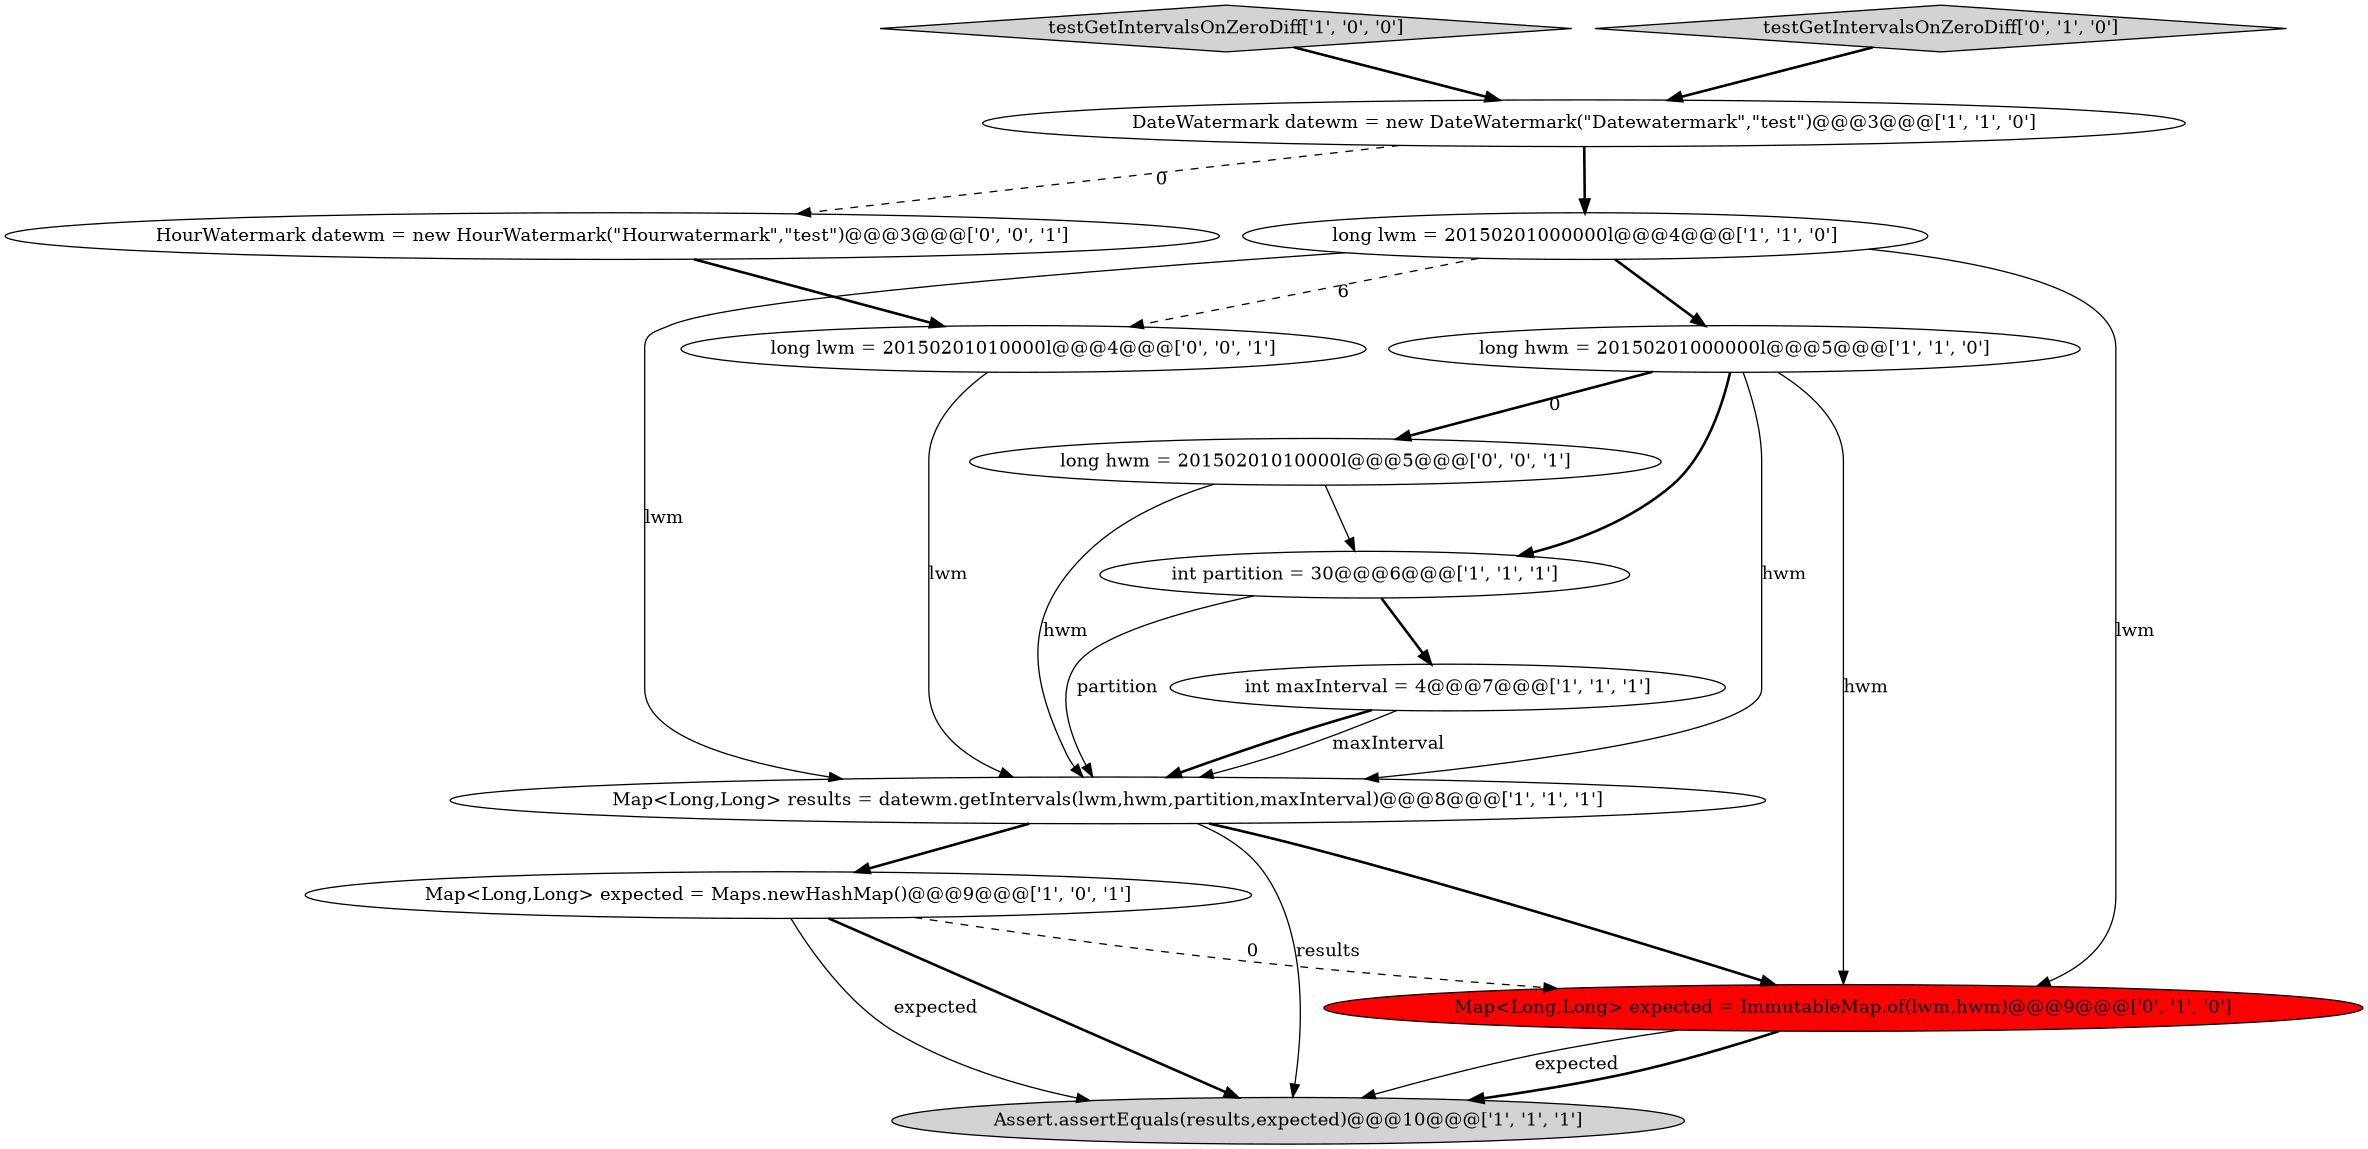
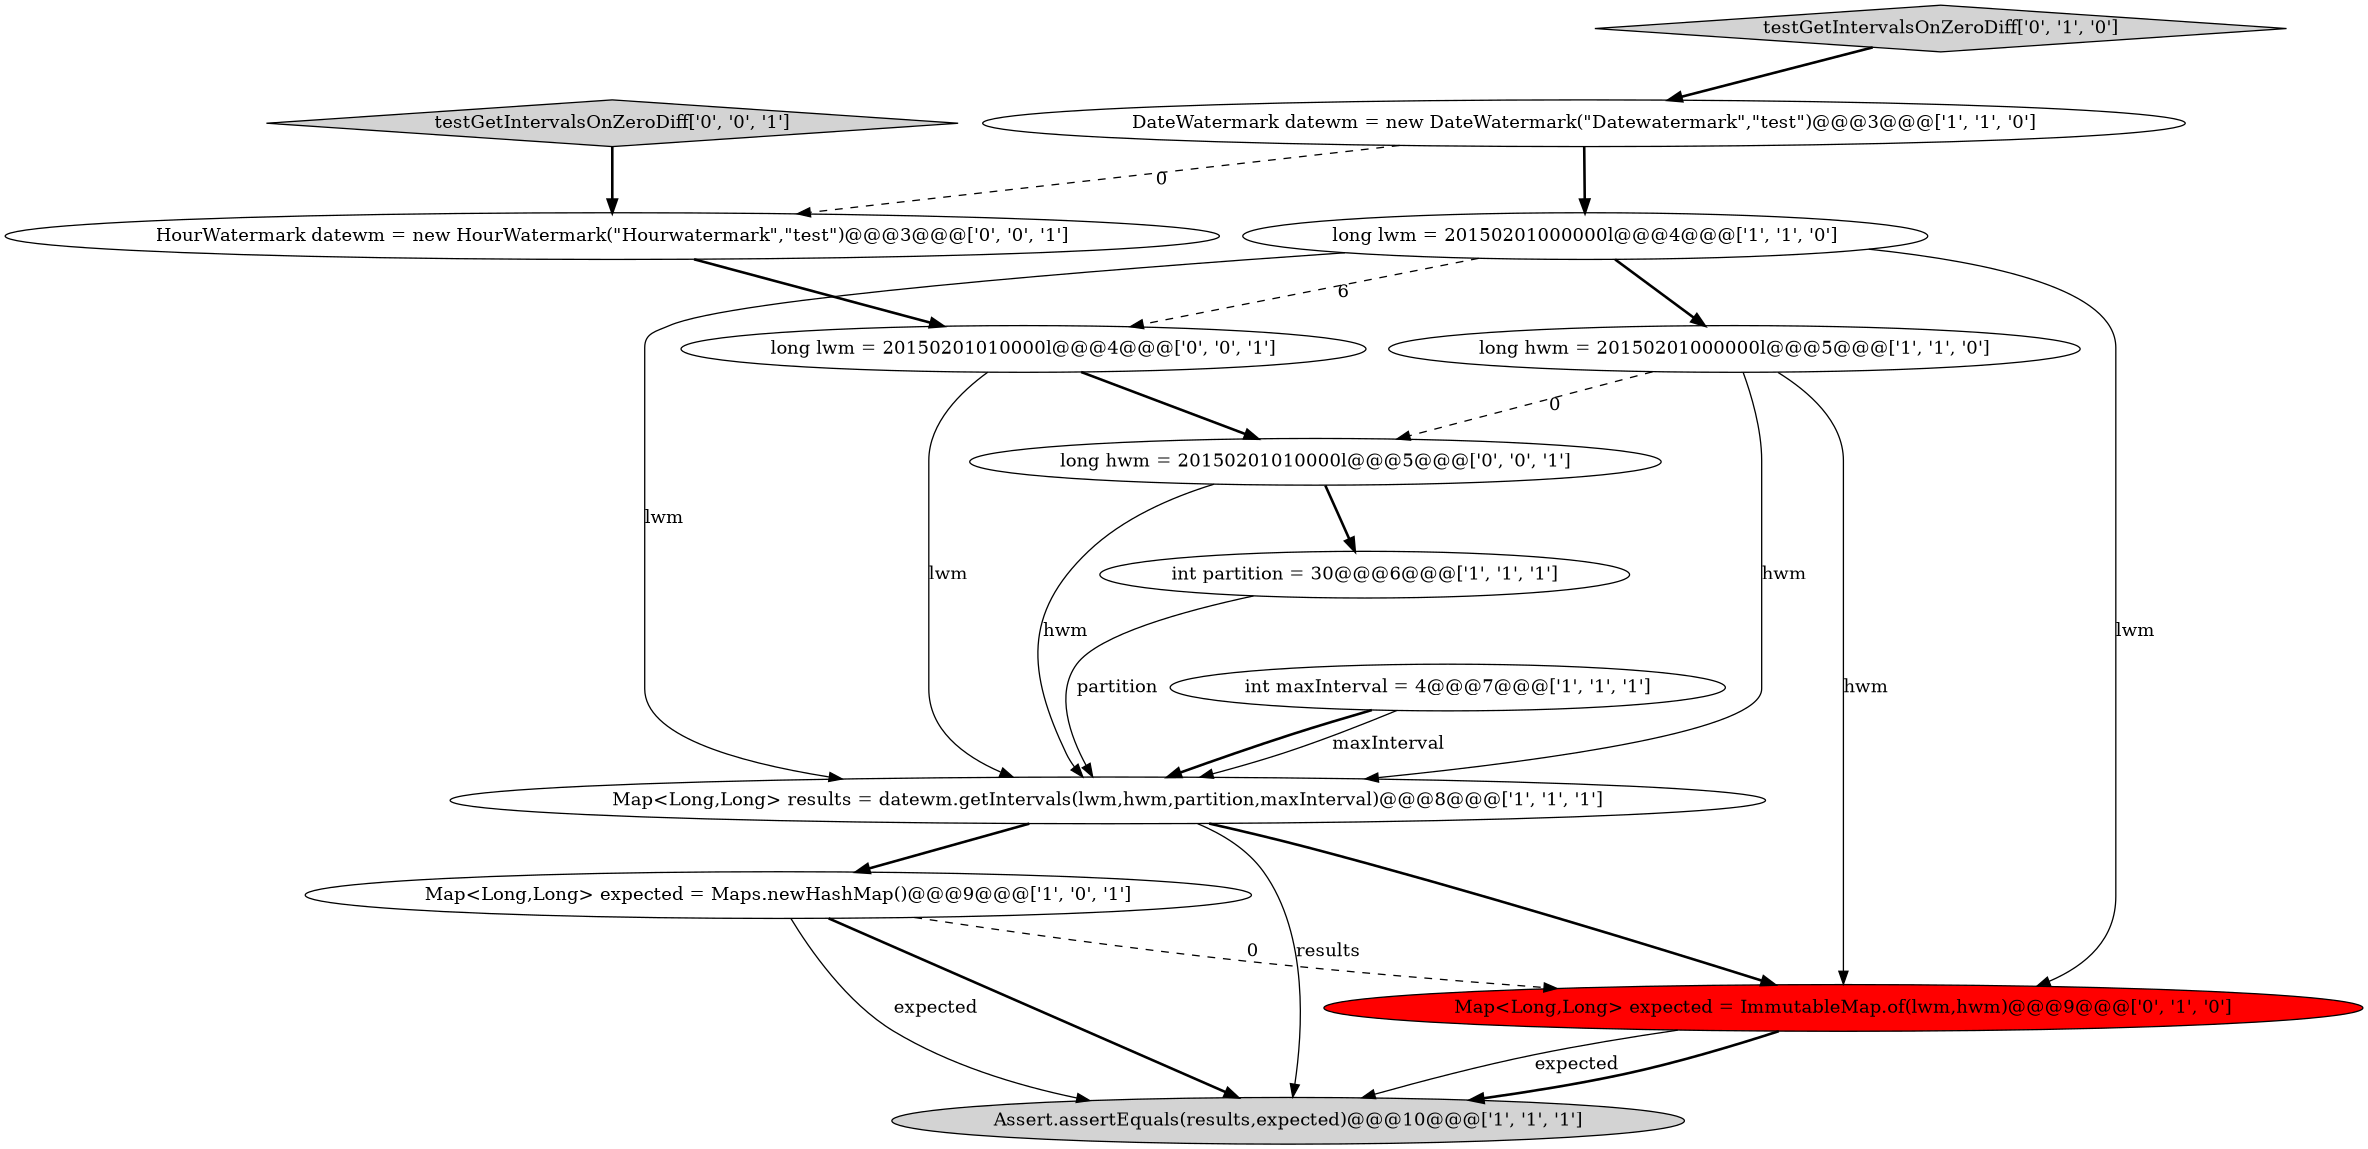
(1226, 29) -> none
none -> (612, 123)
none -> (1163, 403)
(1531, 404) -> (1531, 404)
(1661, 494) -> none
(1337, 512) -> (1337, 512)
(1402, 626) -> none
